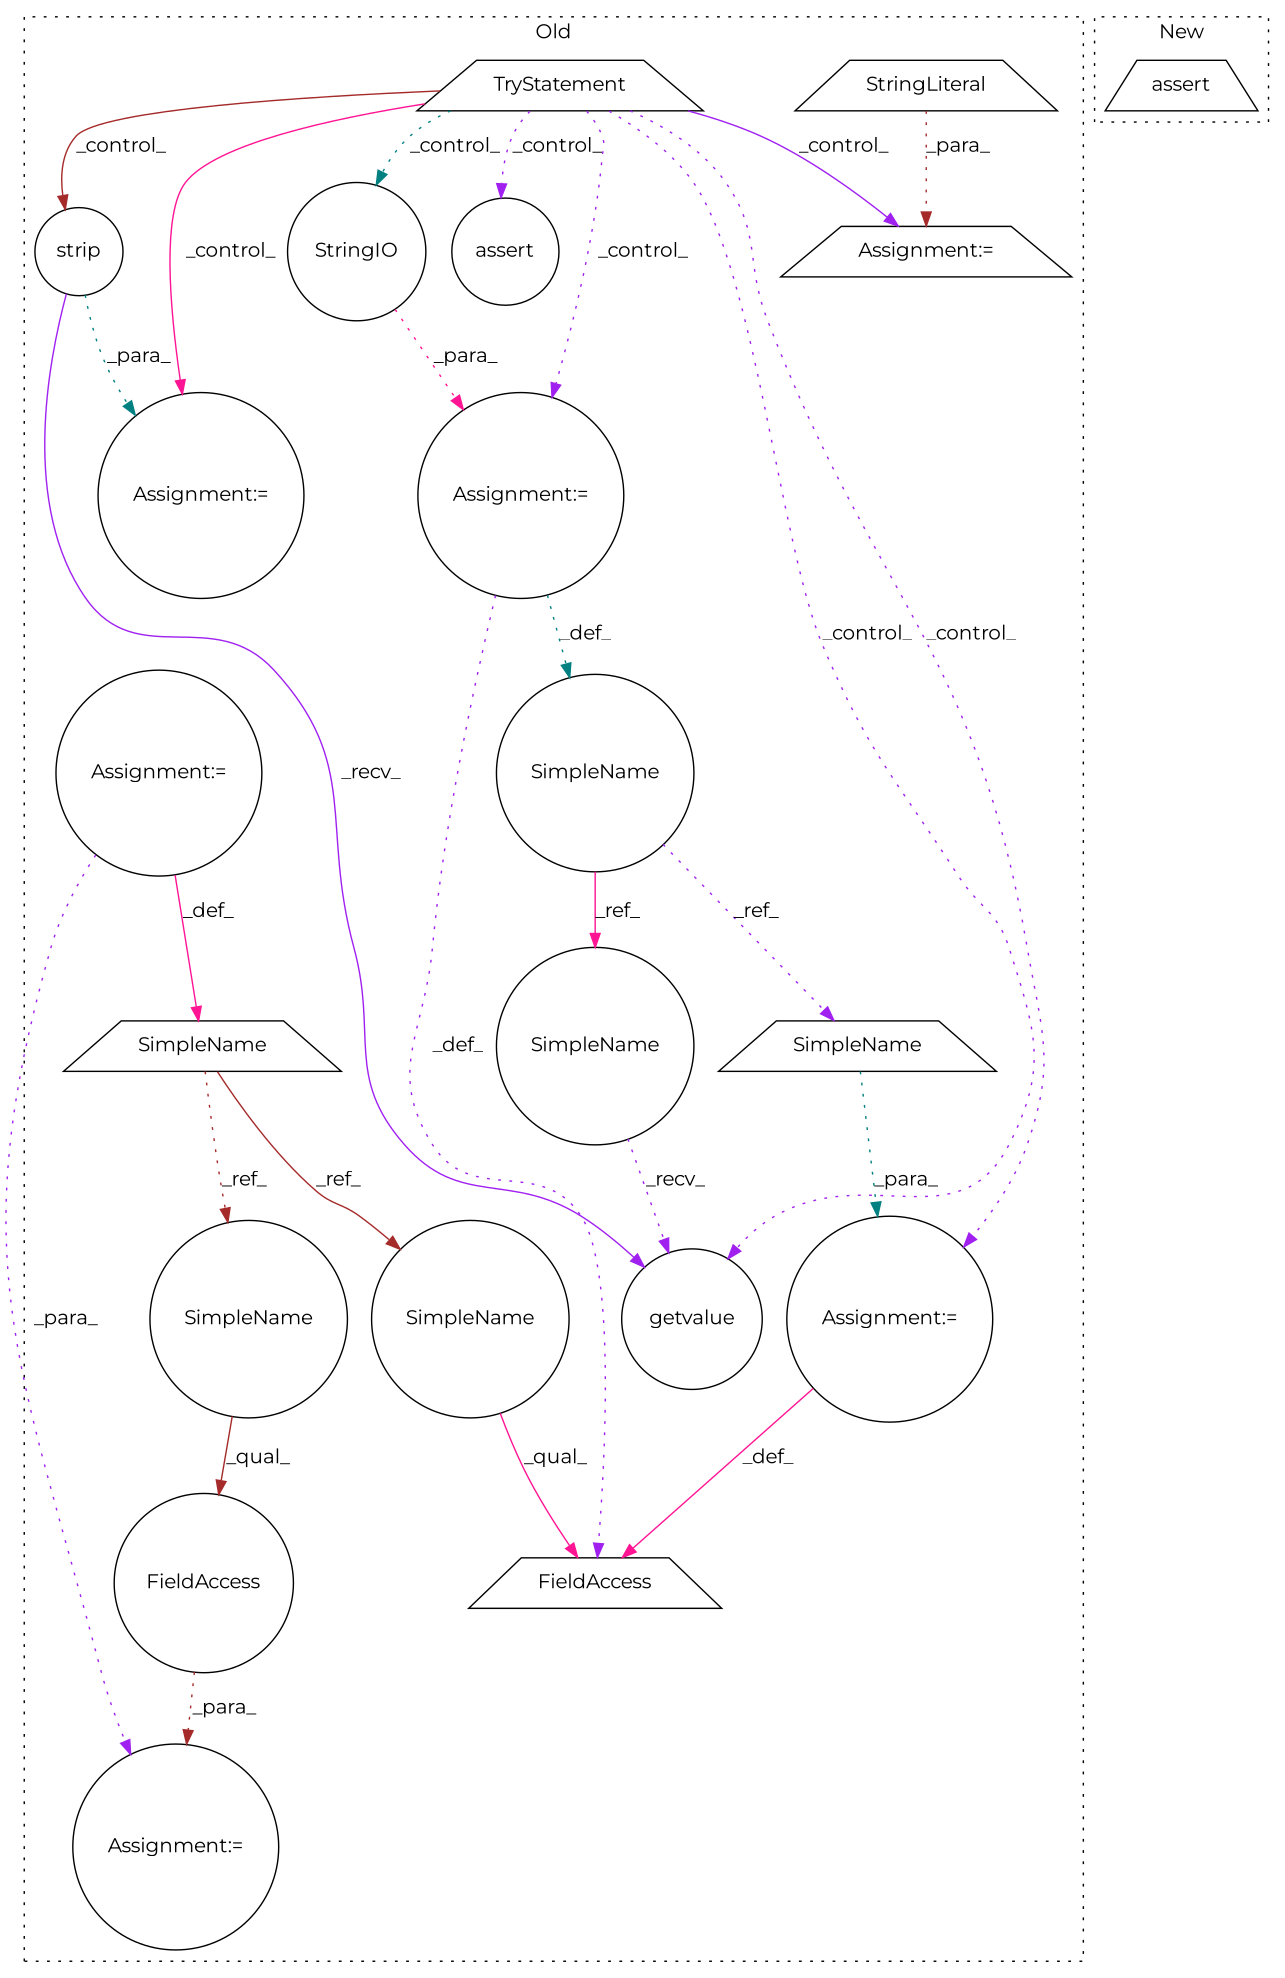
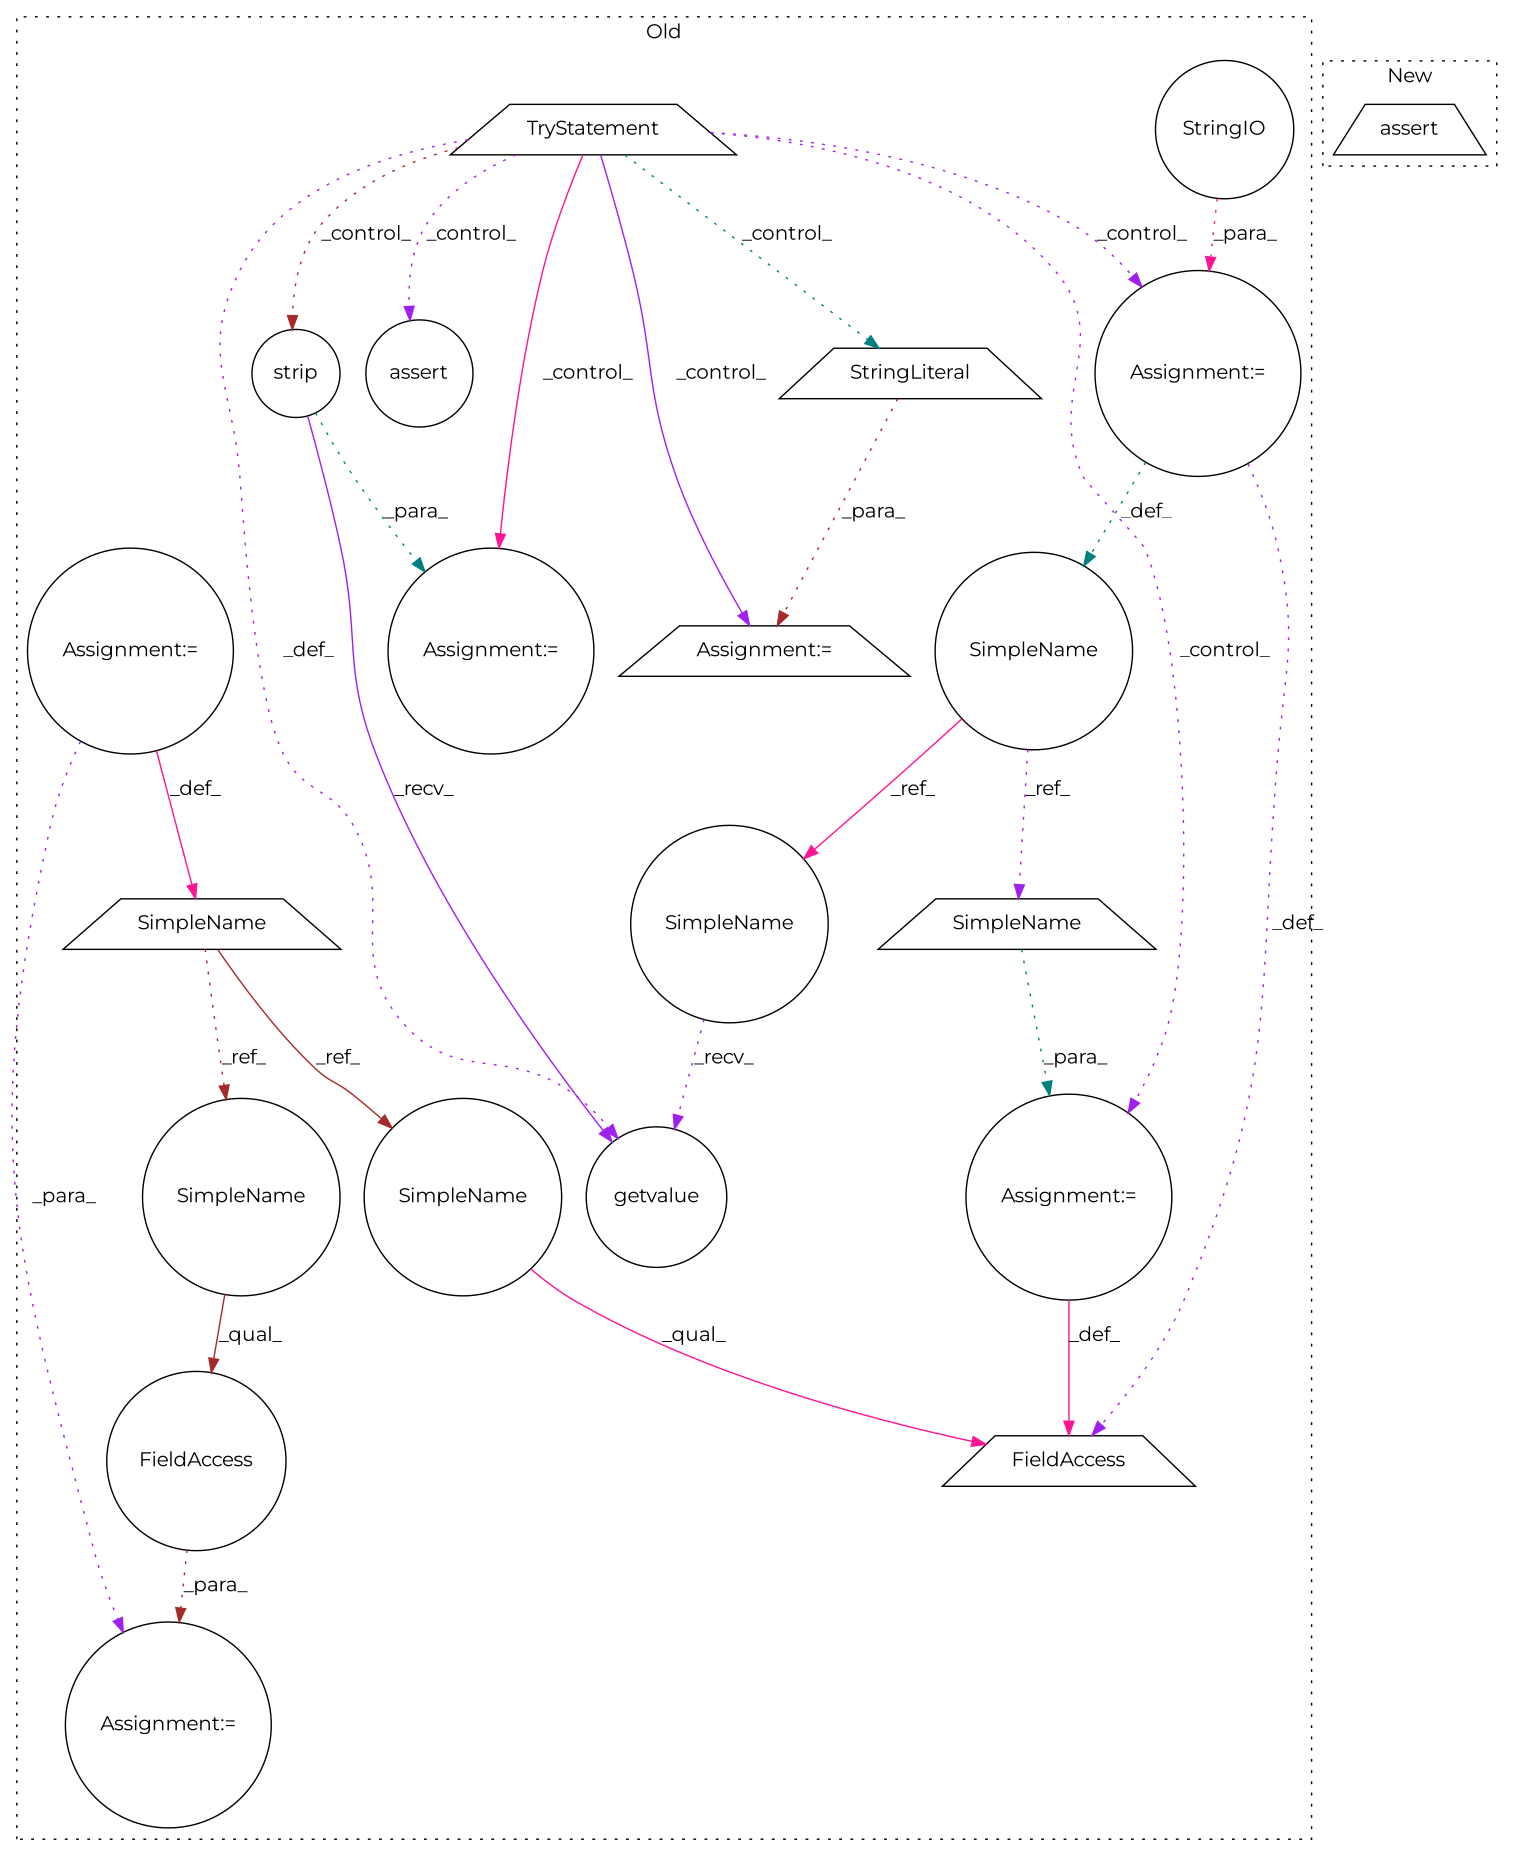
(225, 105) -> (343, 203)
(411, 135) -> (746, 247)
(867, 634) -> (309, 651)
